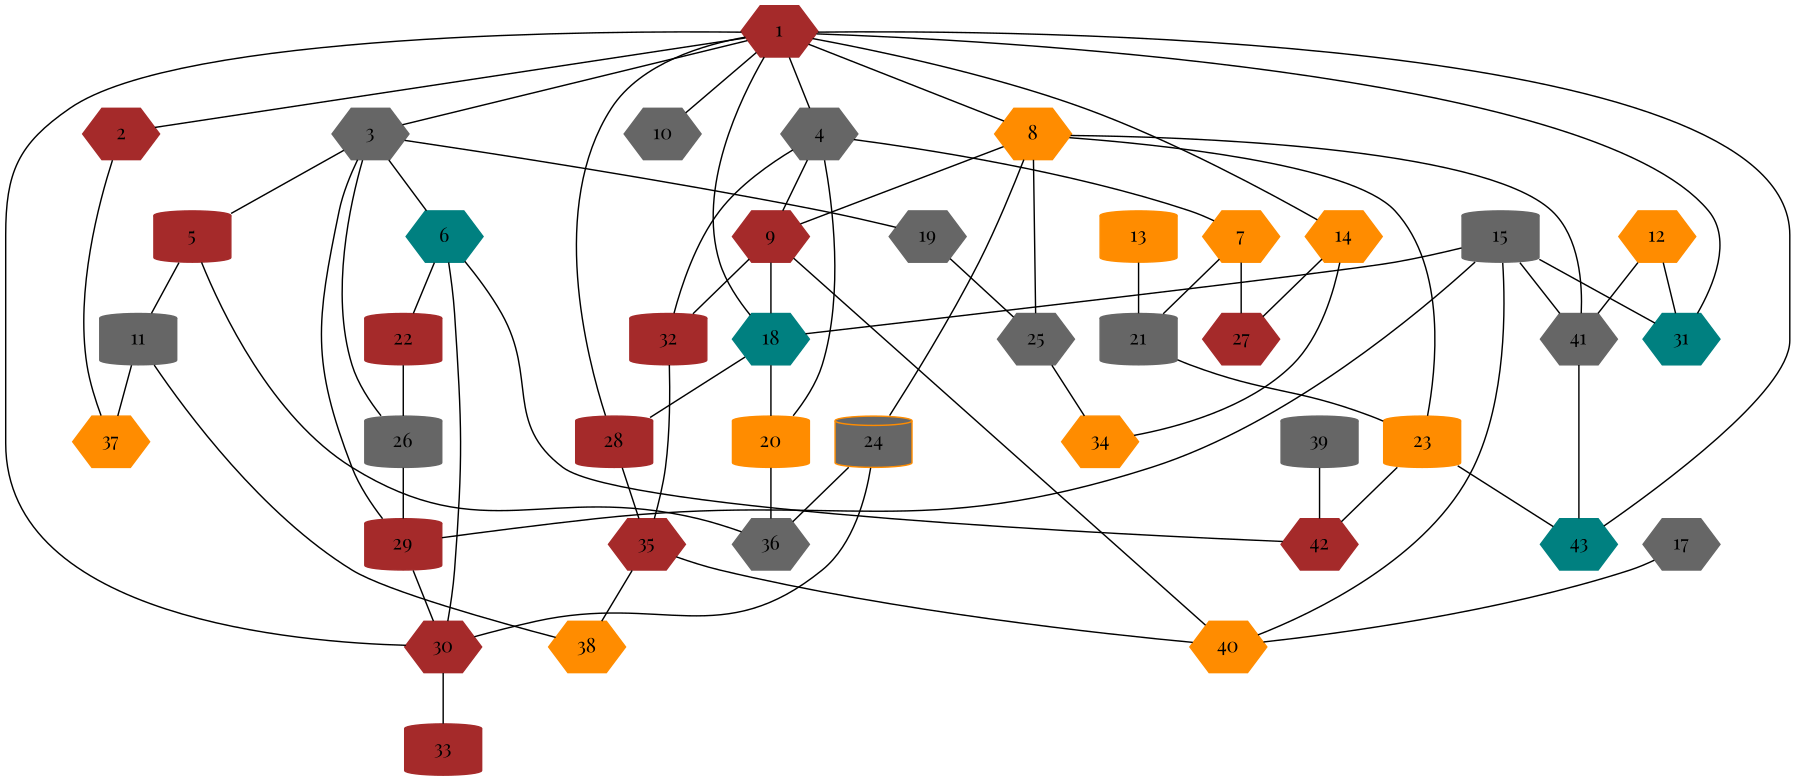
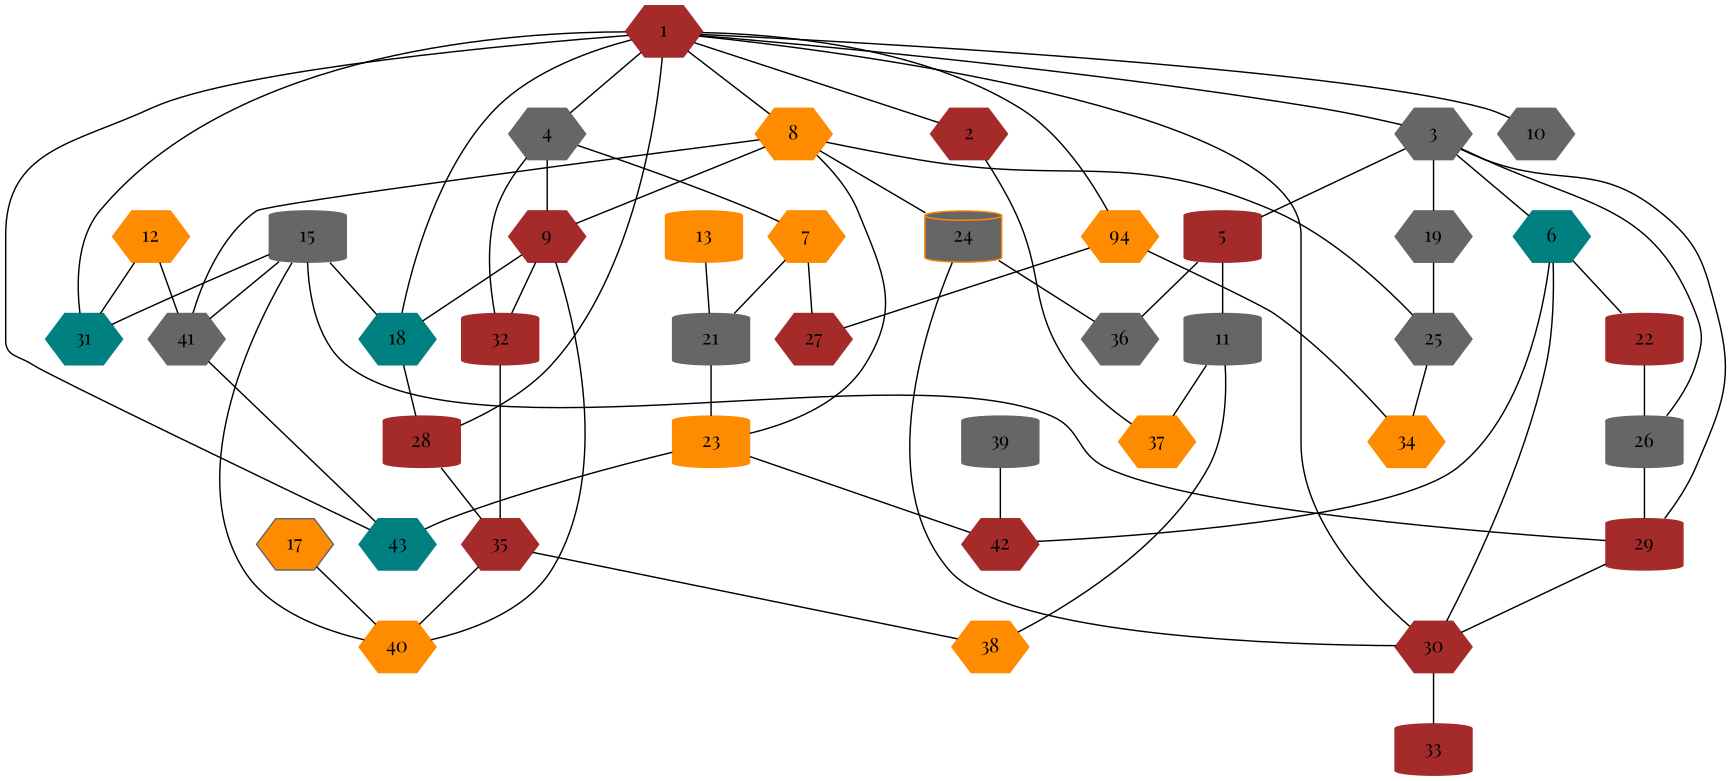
(1344, 237) -> (1120, 237)
(771, 442) -> none
(1681, 544) -> (295, 544)
